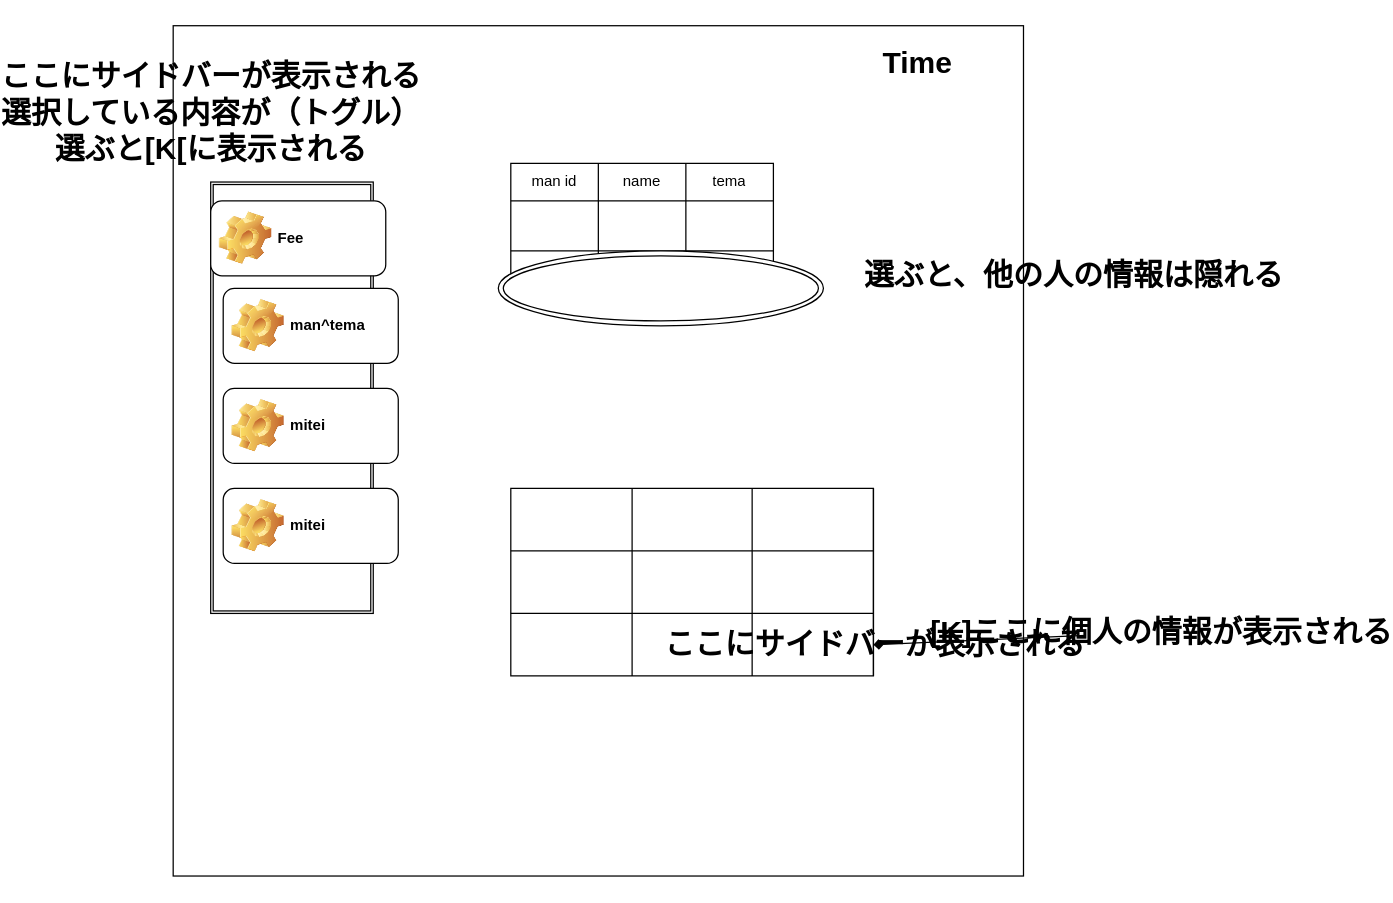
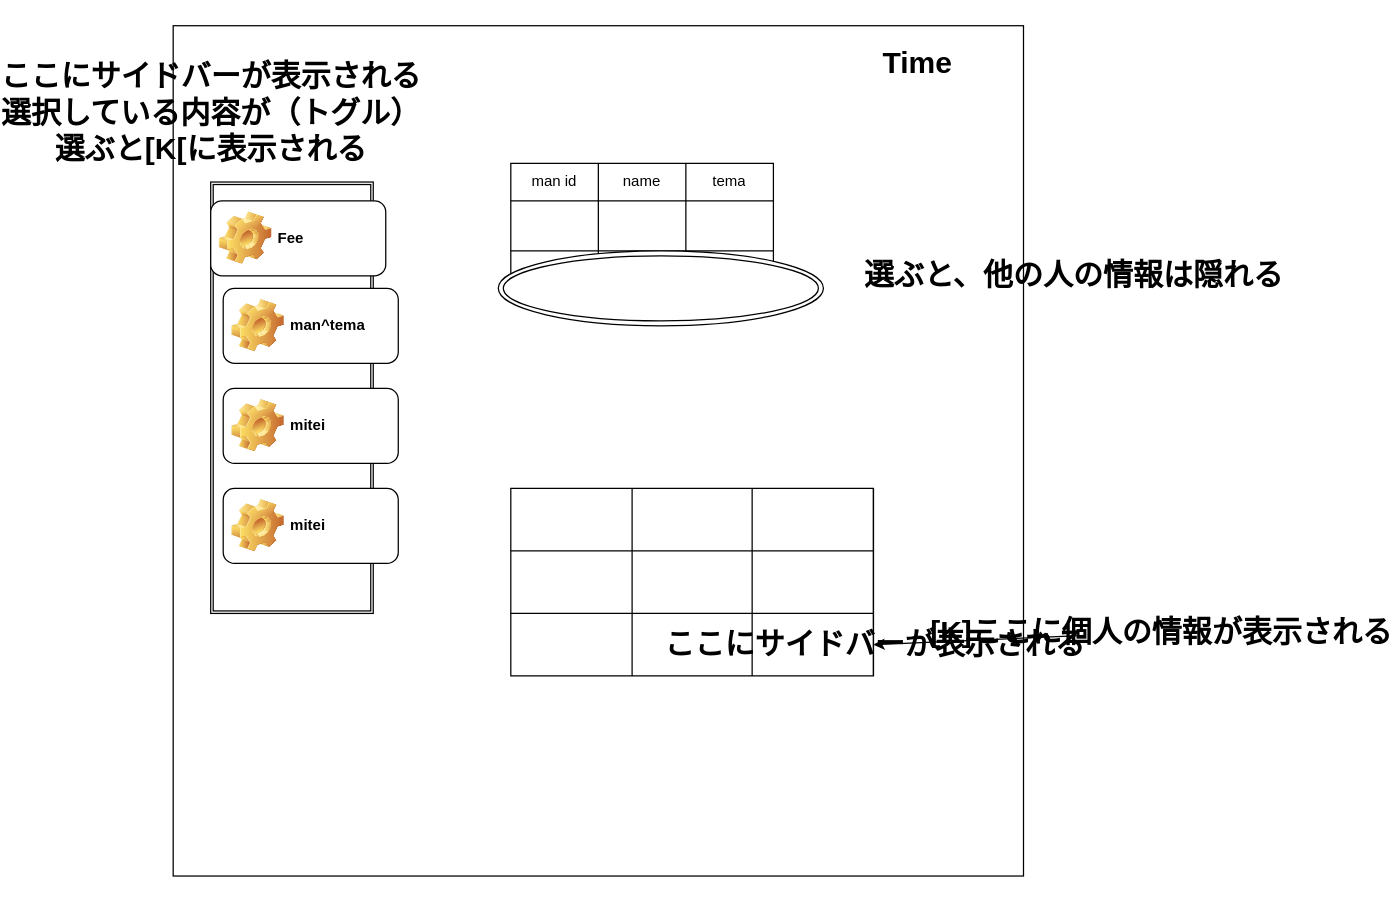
(884, 644) -> (883, 644)
